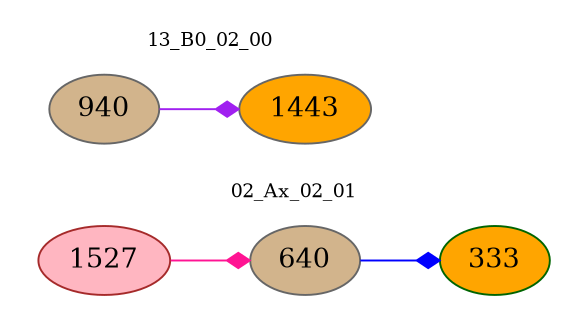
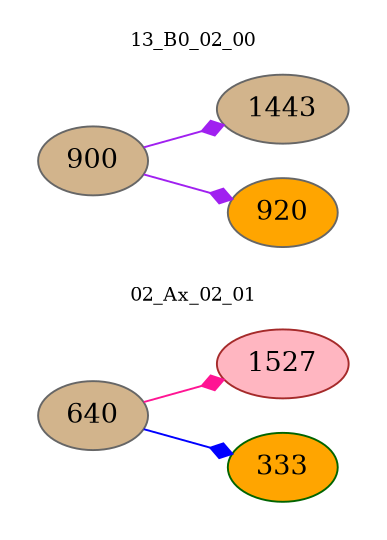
(104, 109) -> (93, 161)
(305, 109) -> (283, 109)
none -> (283, 213)
(199, 260) -> (173, 394)
